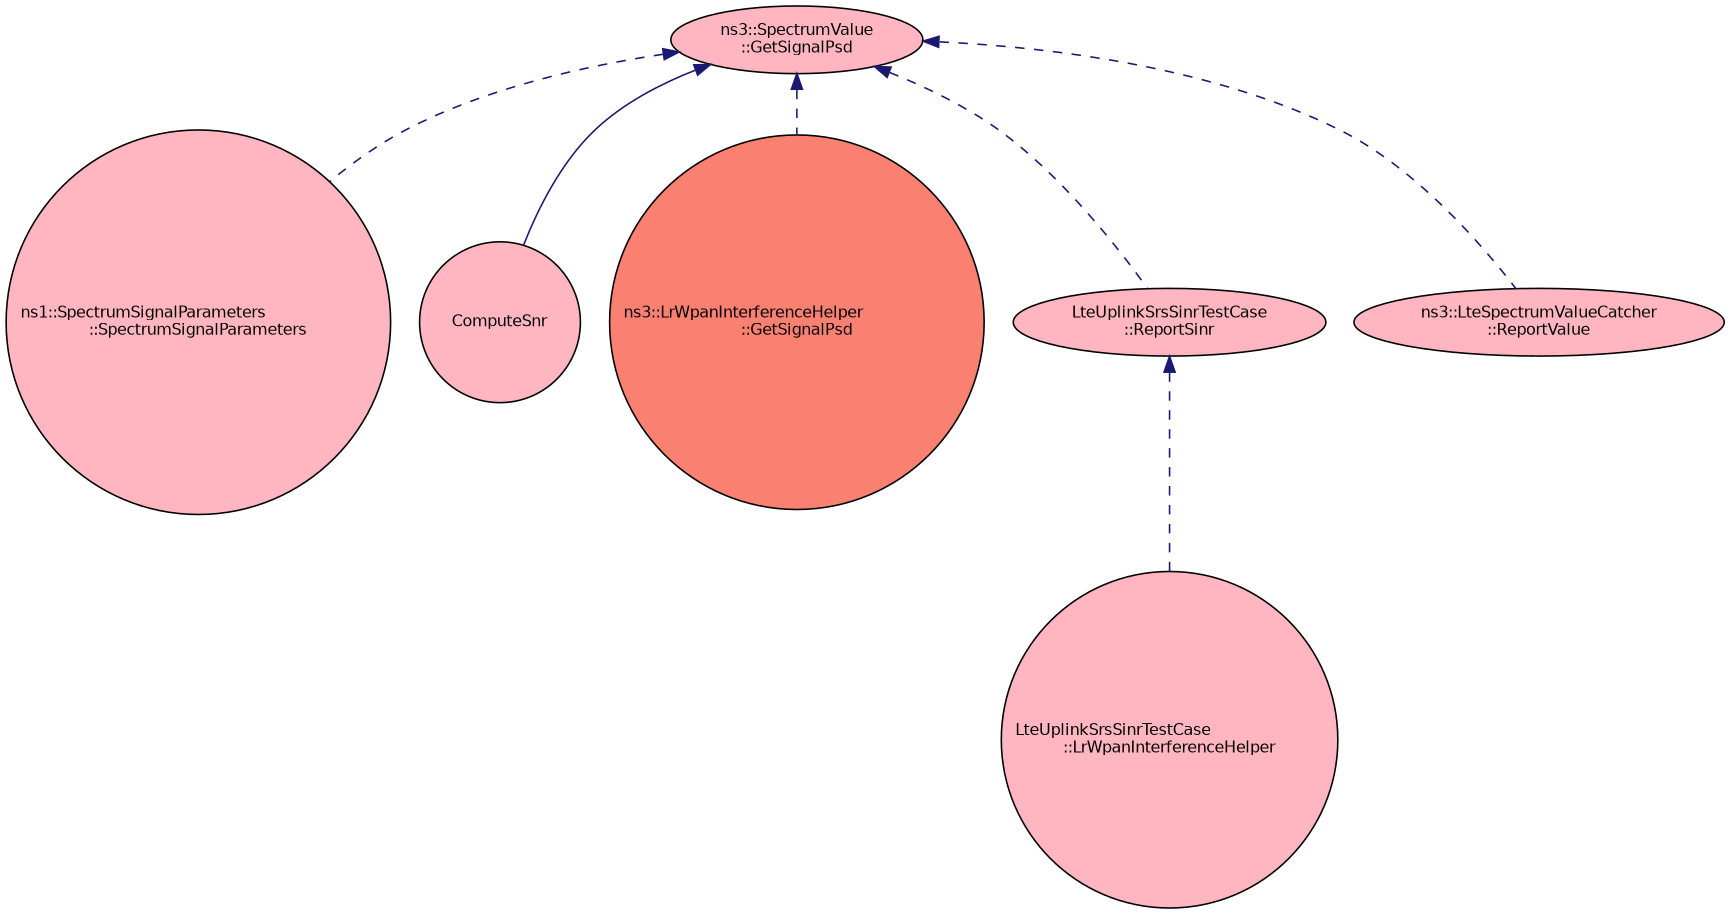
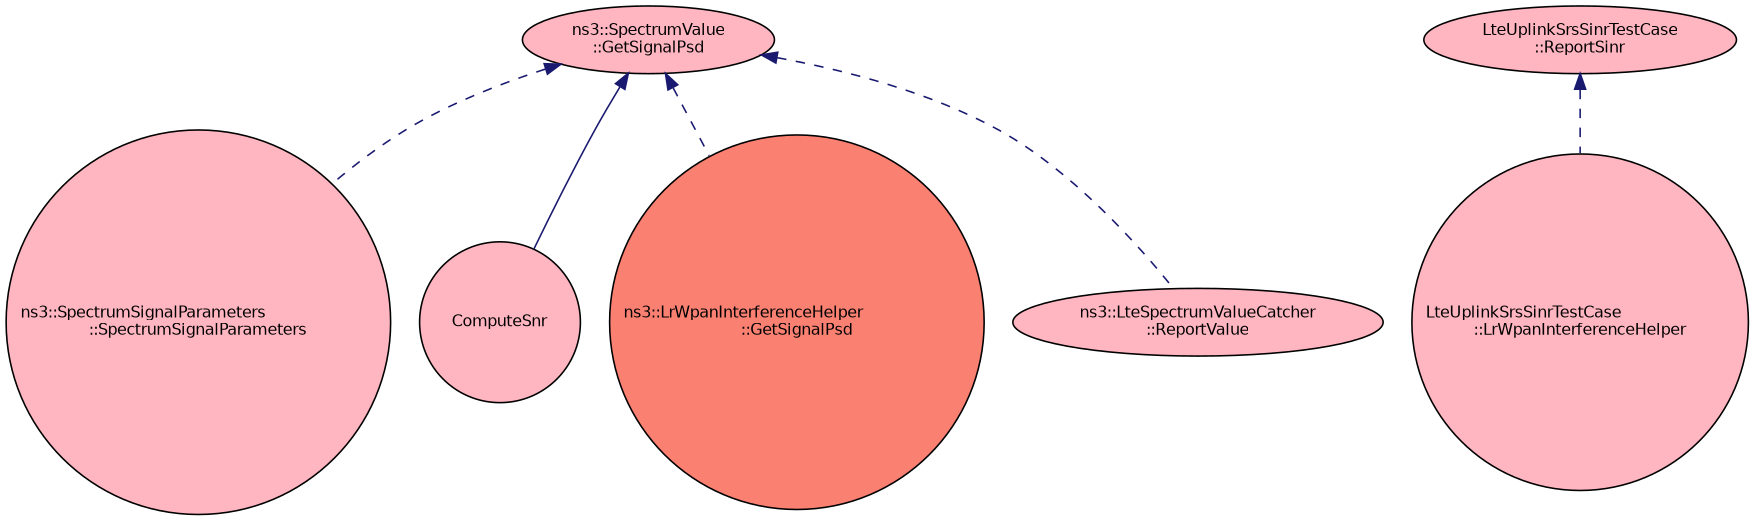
(1035, 160) -> none
(198, 322) -> (198, 322)
